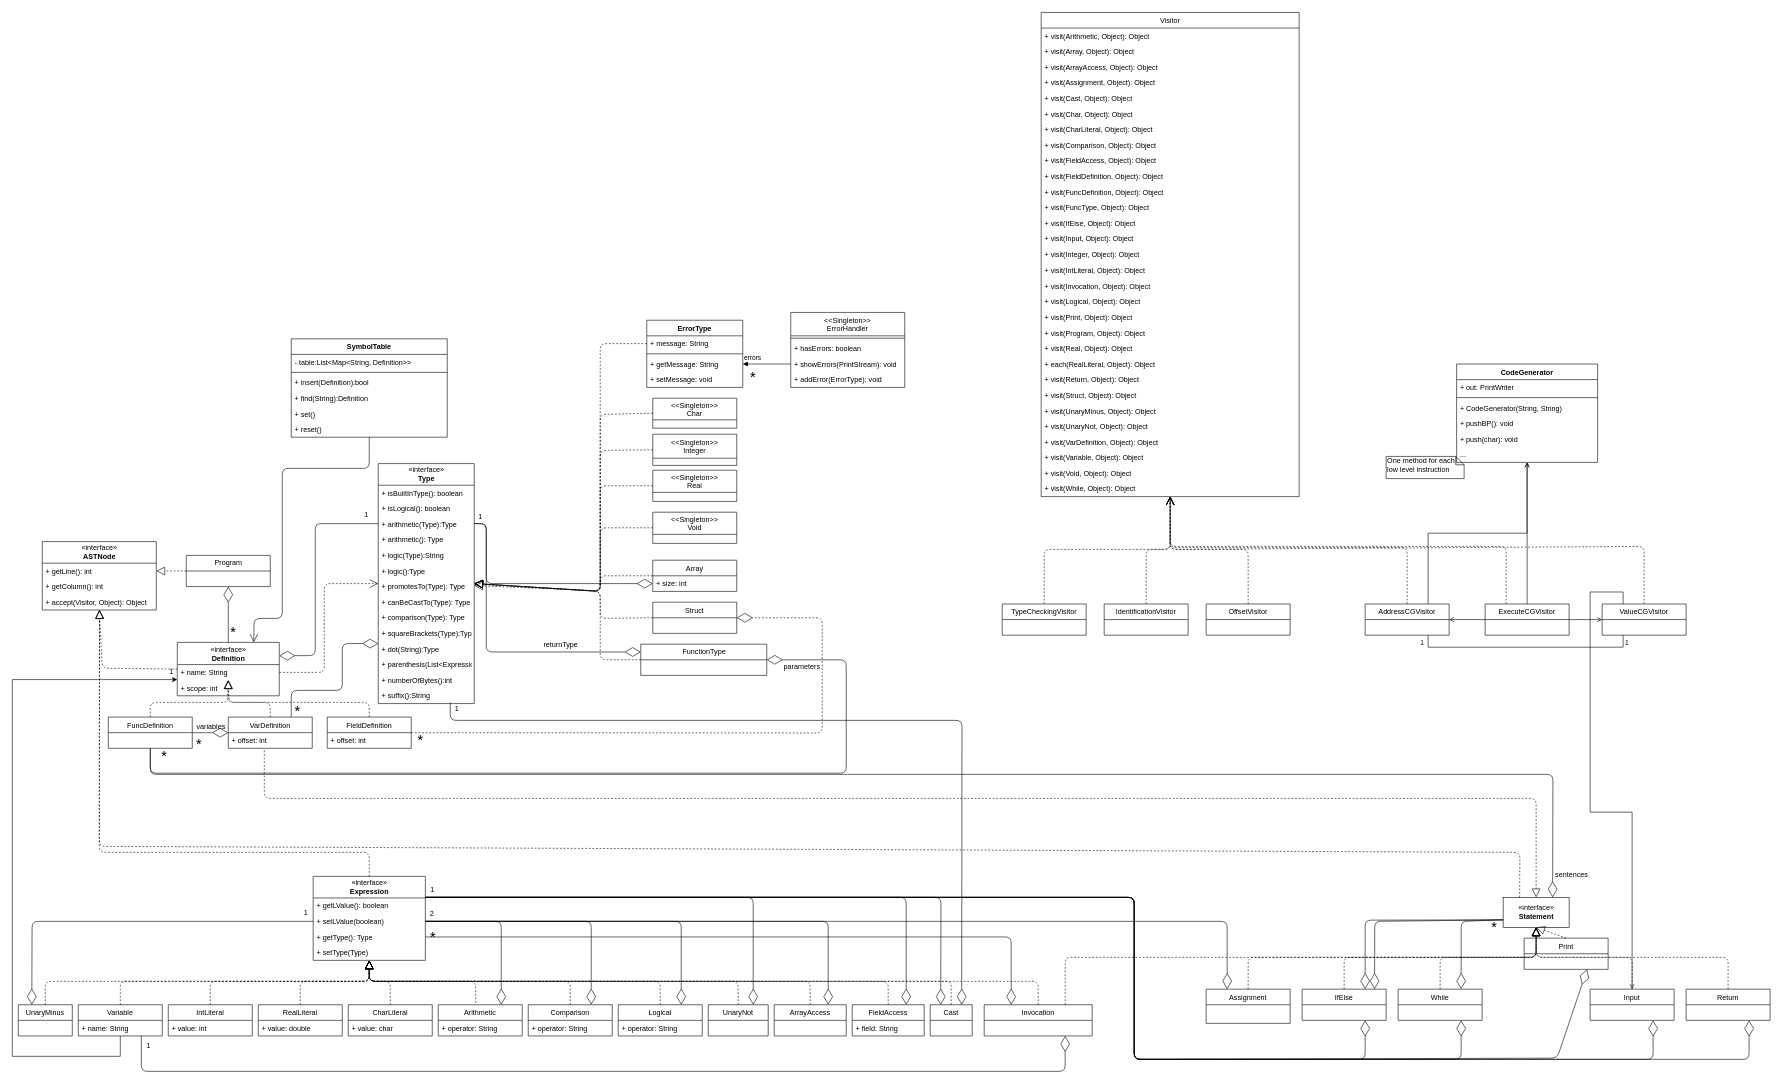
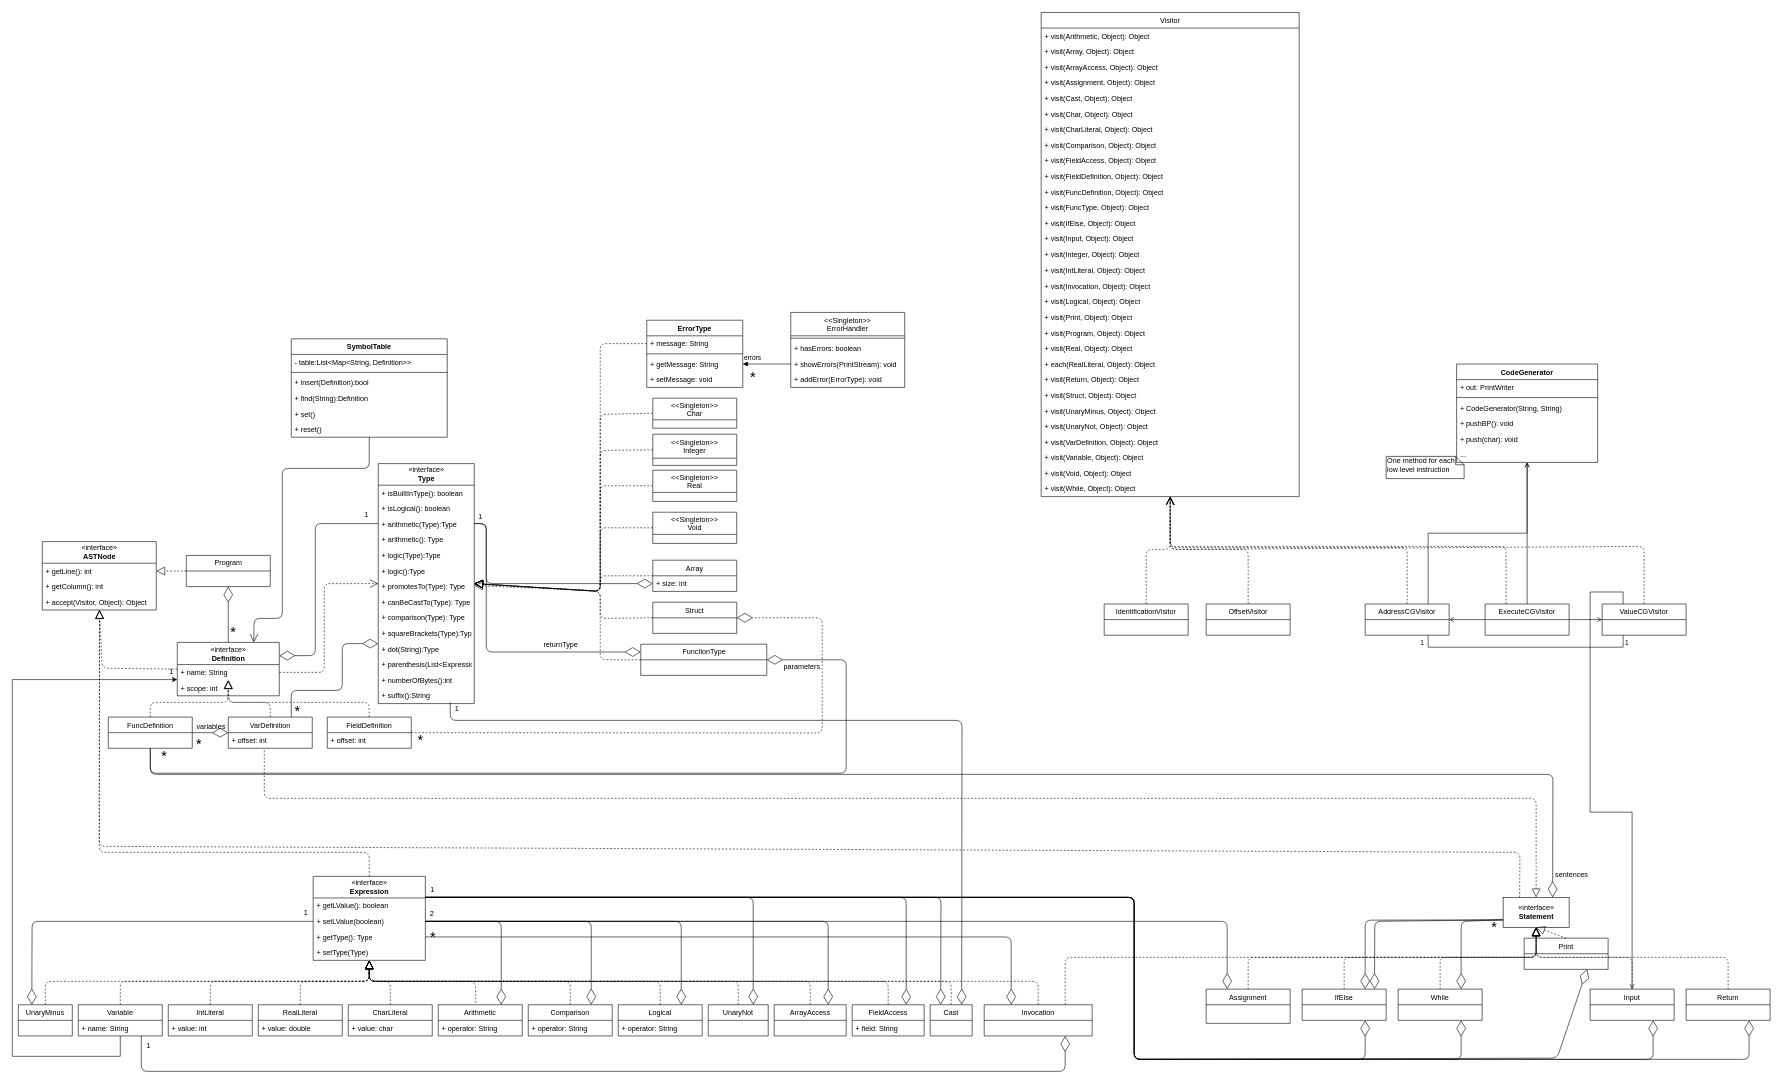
(1070, 549) -> none
(417, 556) -> (414, 556)
(1044, 620) -> none
